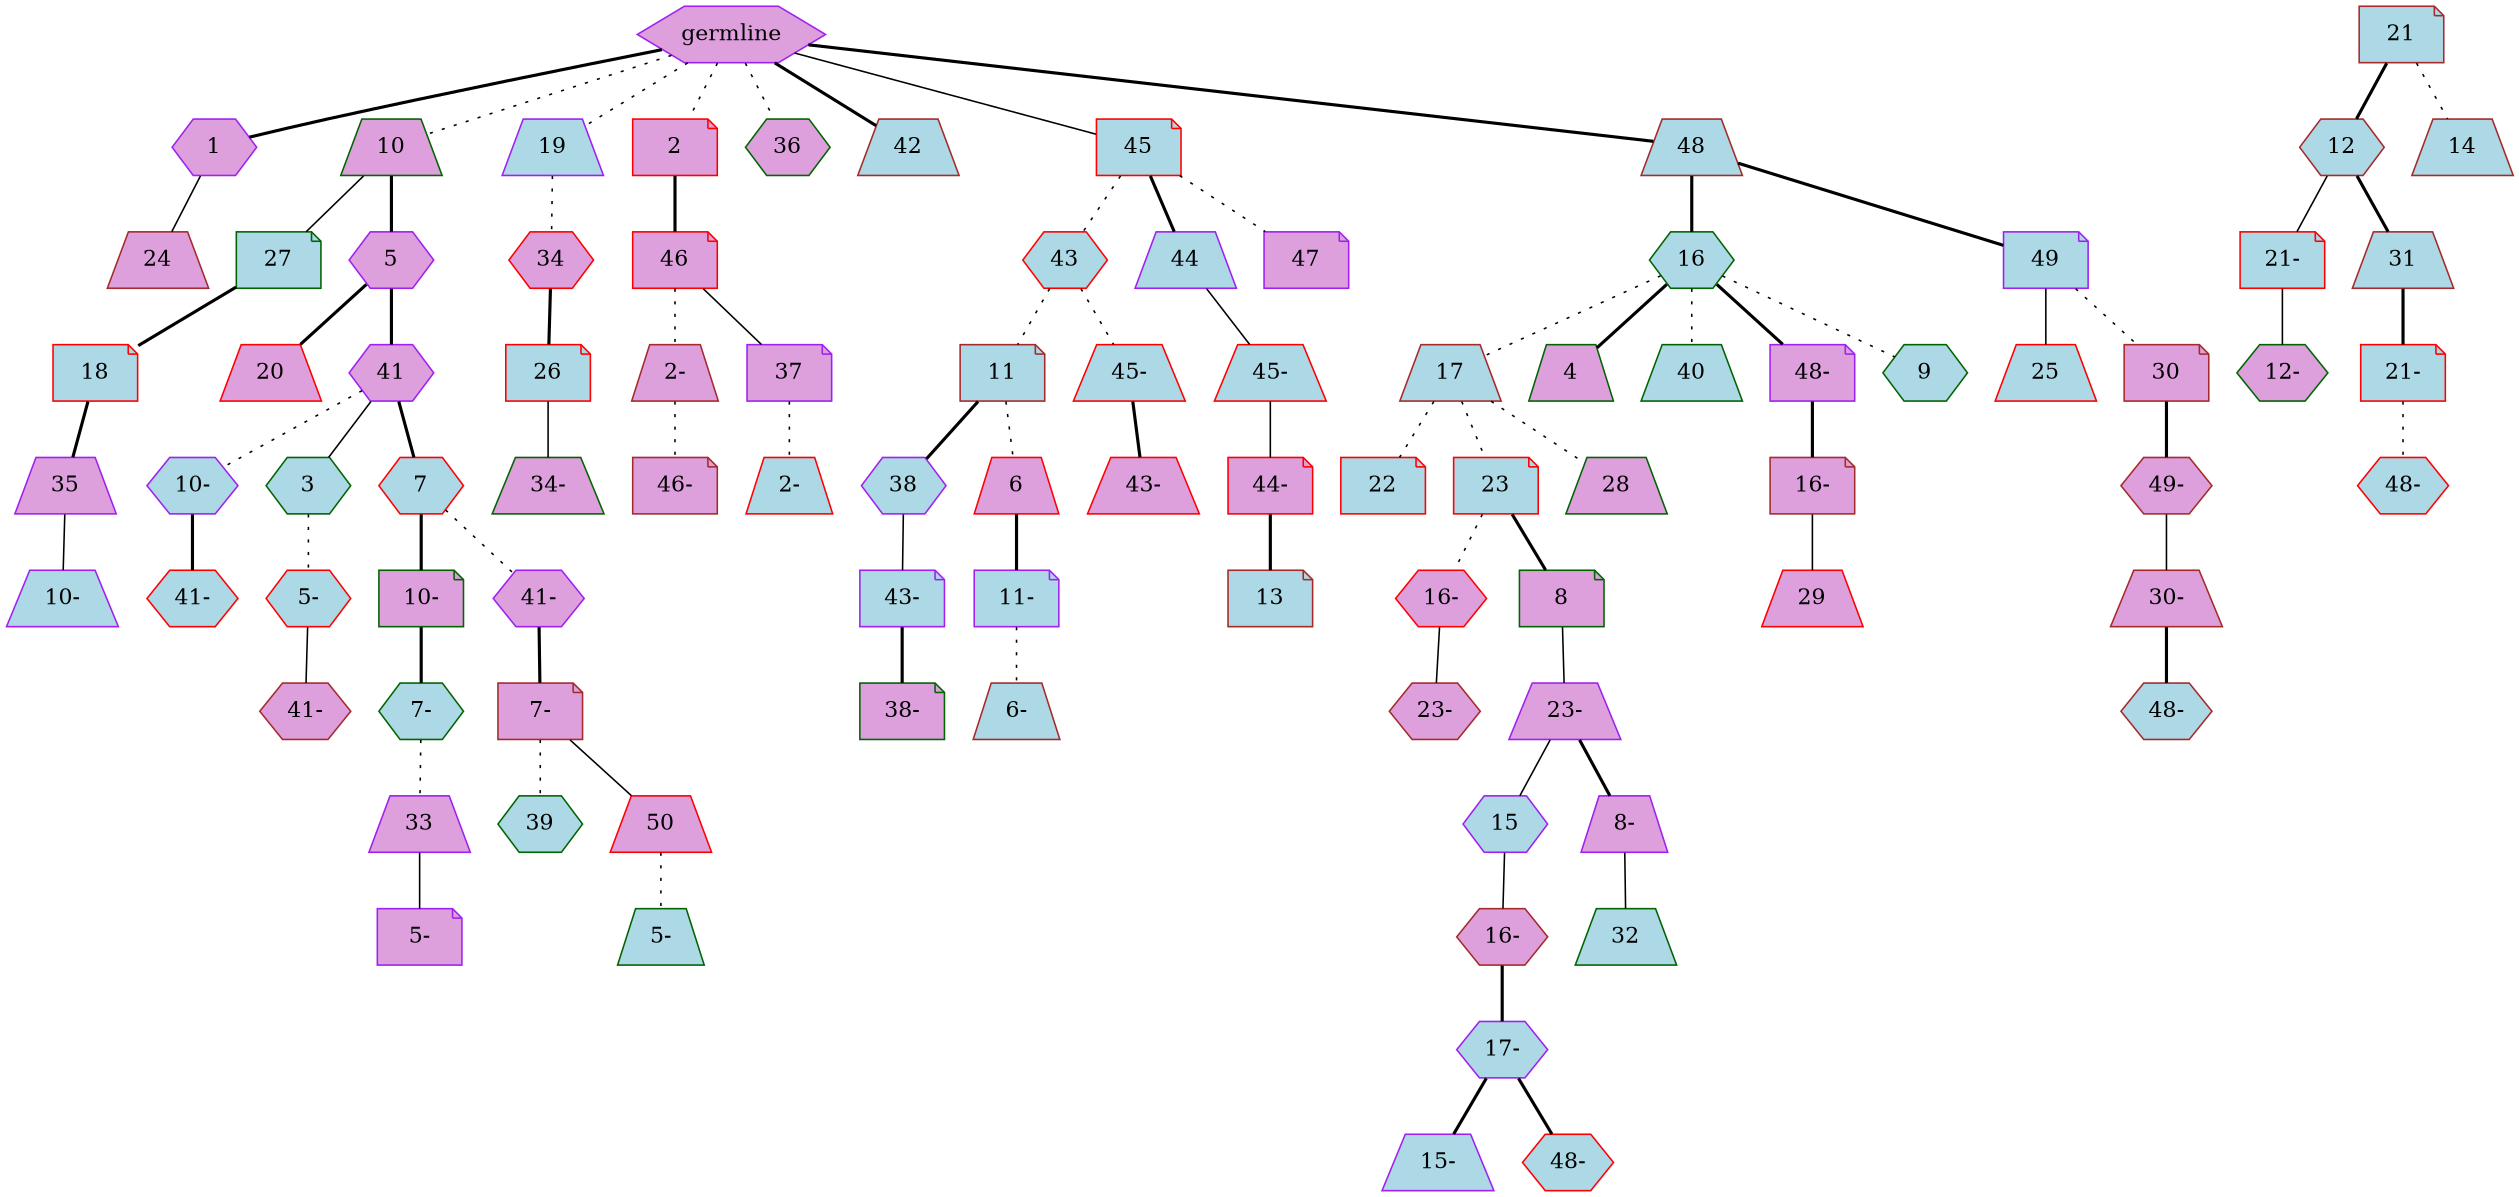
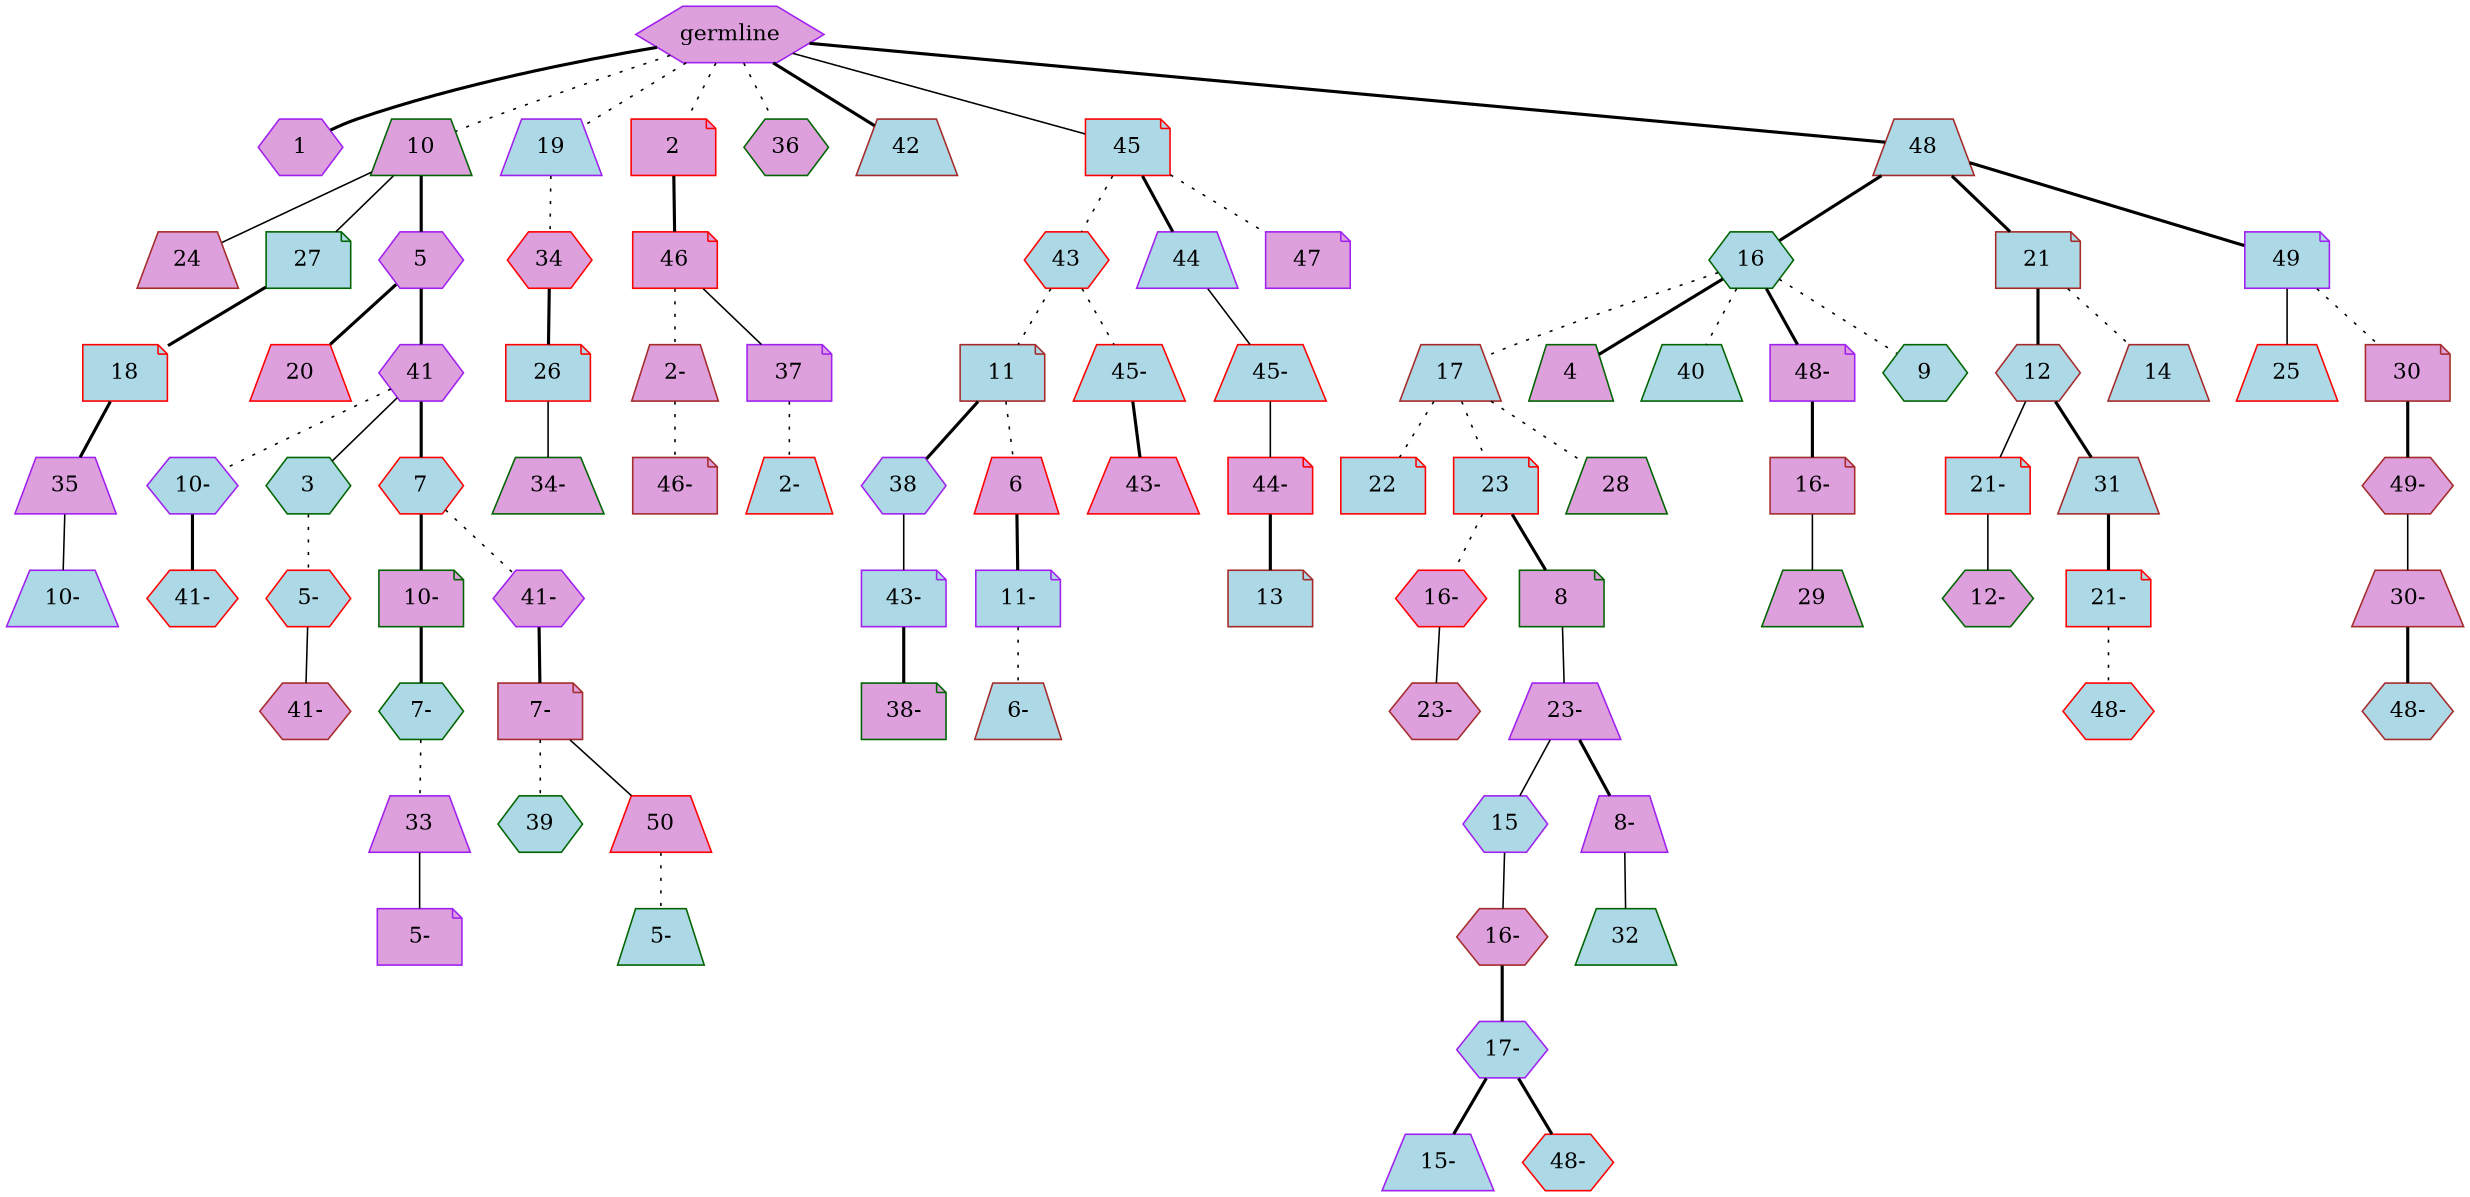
(186, 204) -> (297, 207)
none -> (1981, 204)
(1812, 598) -> (1812, 598)
